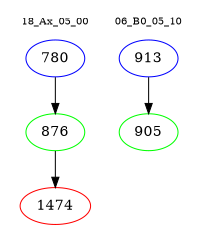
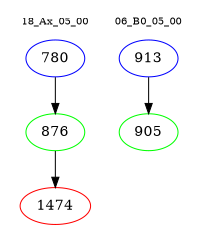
(149, 22) -> (149, 22)
